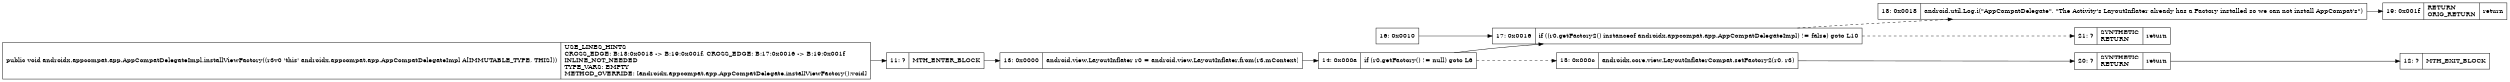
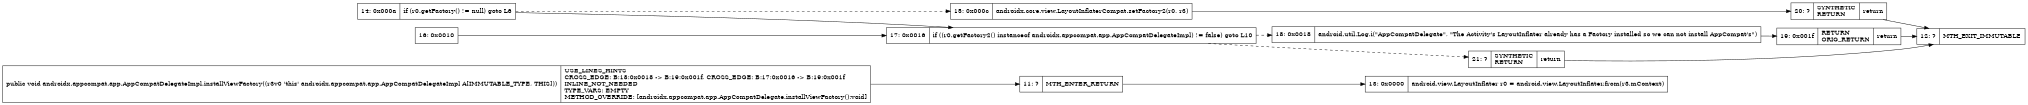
none -> (1907, 36)
none -> (1747, 59)
(946, 61) -> (1083, 84)
(1308, 61) -> none
(2456, 61) -> (1982, 36)
